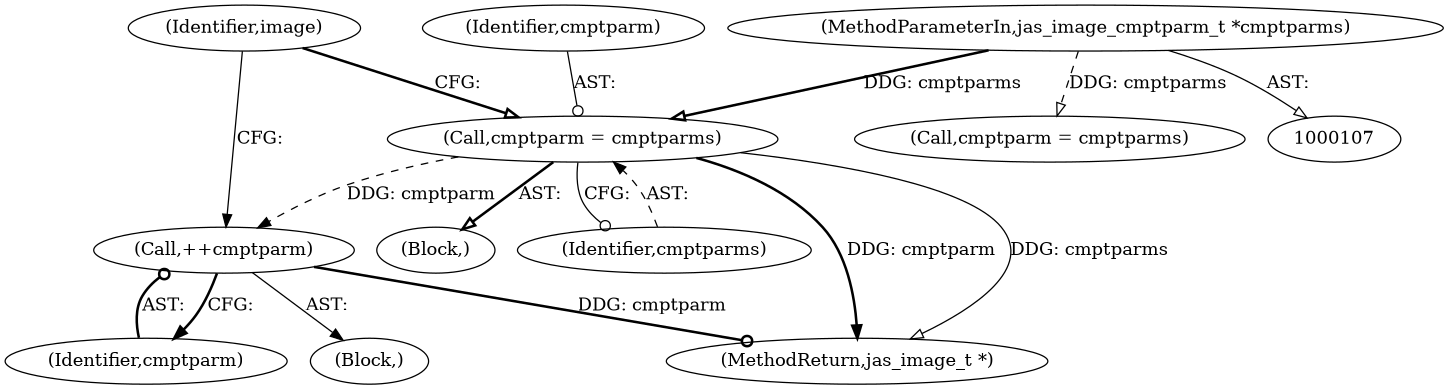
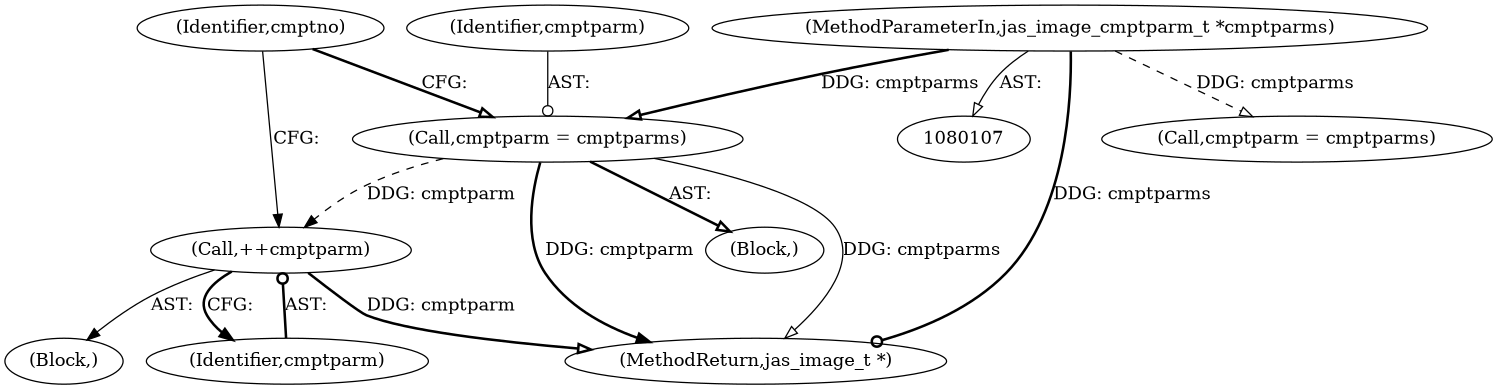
(244, 28) -> (261, 28)
(1334, 139) -> (964, 139)
none -> (1033, 235)
(664, 250) -> none
(528, 304) -> (436, 332)
